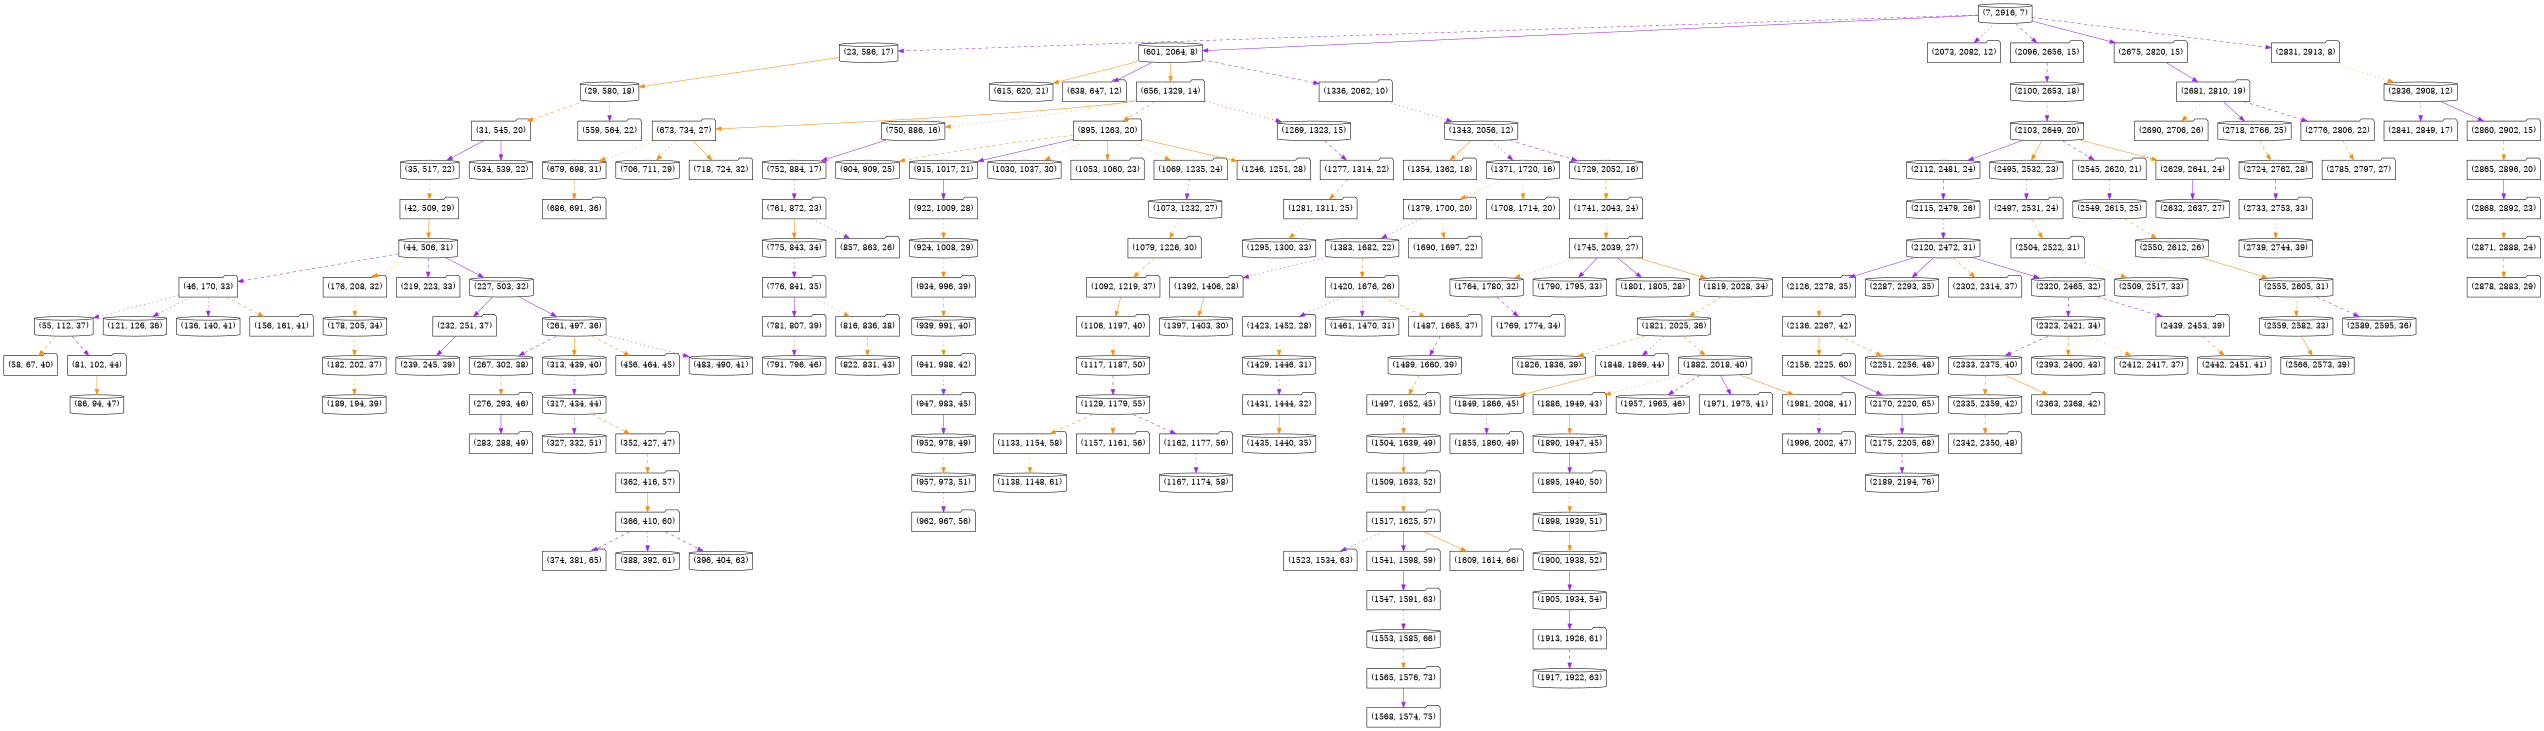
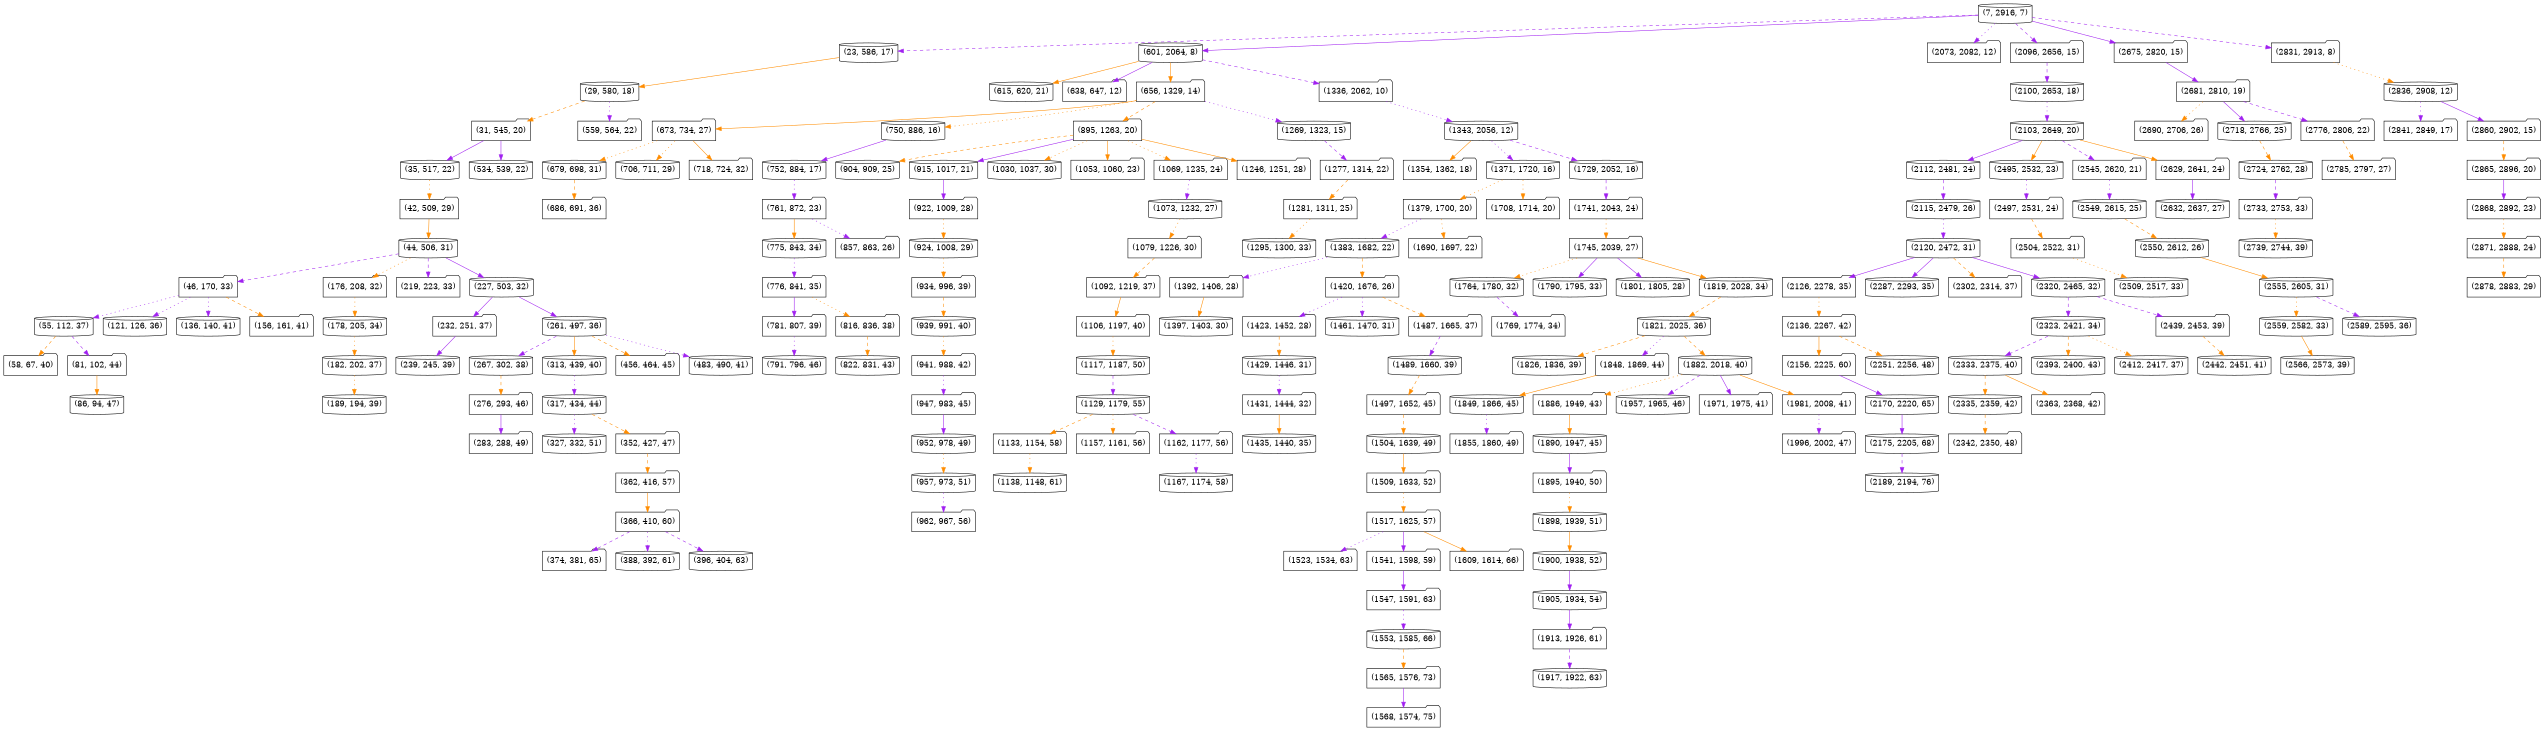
(1606, 187) -> (1606, 187)
(1279, 343) -> (1279, 343)
